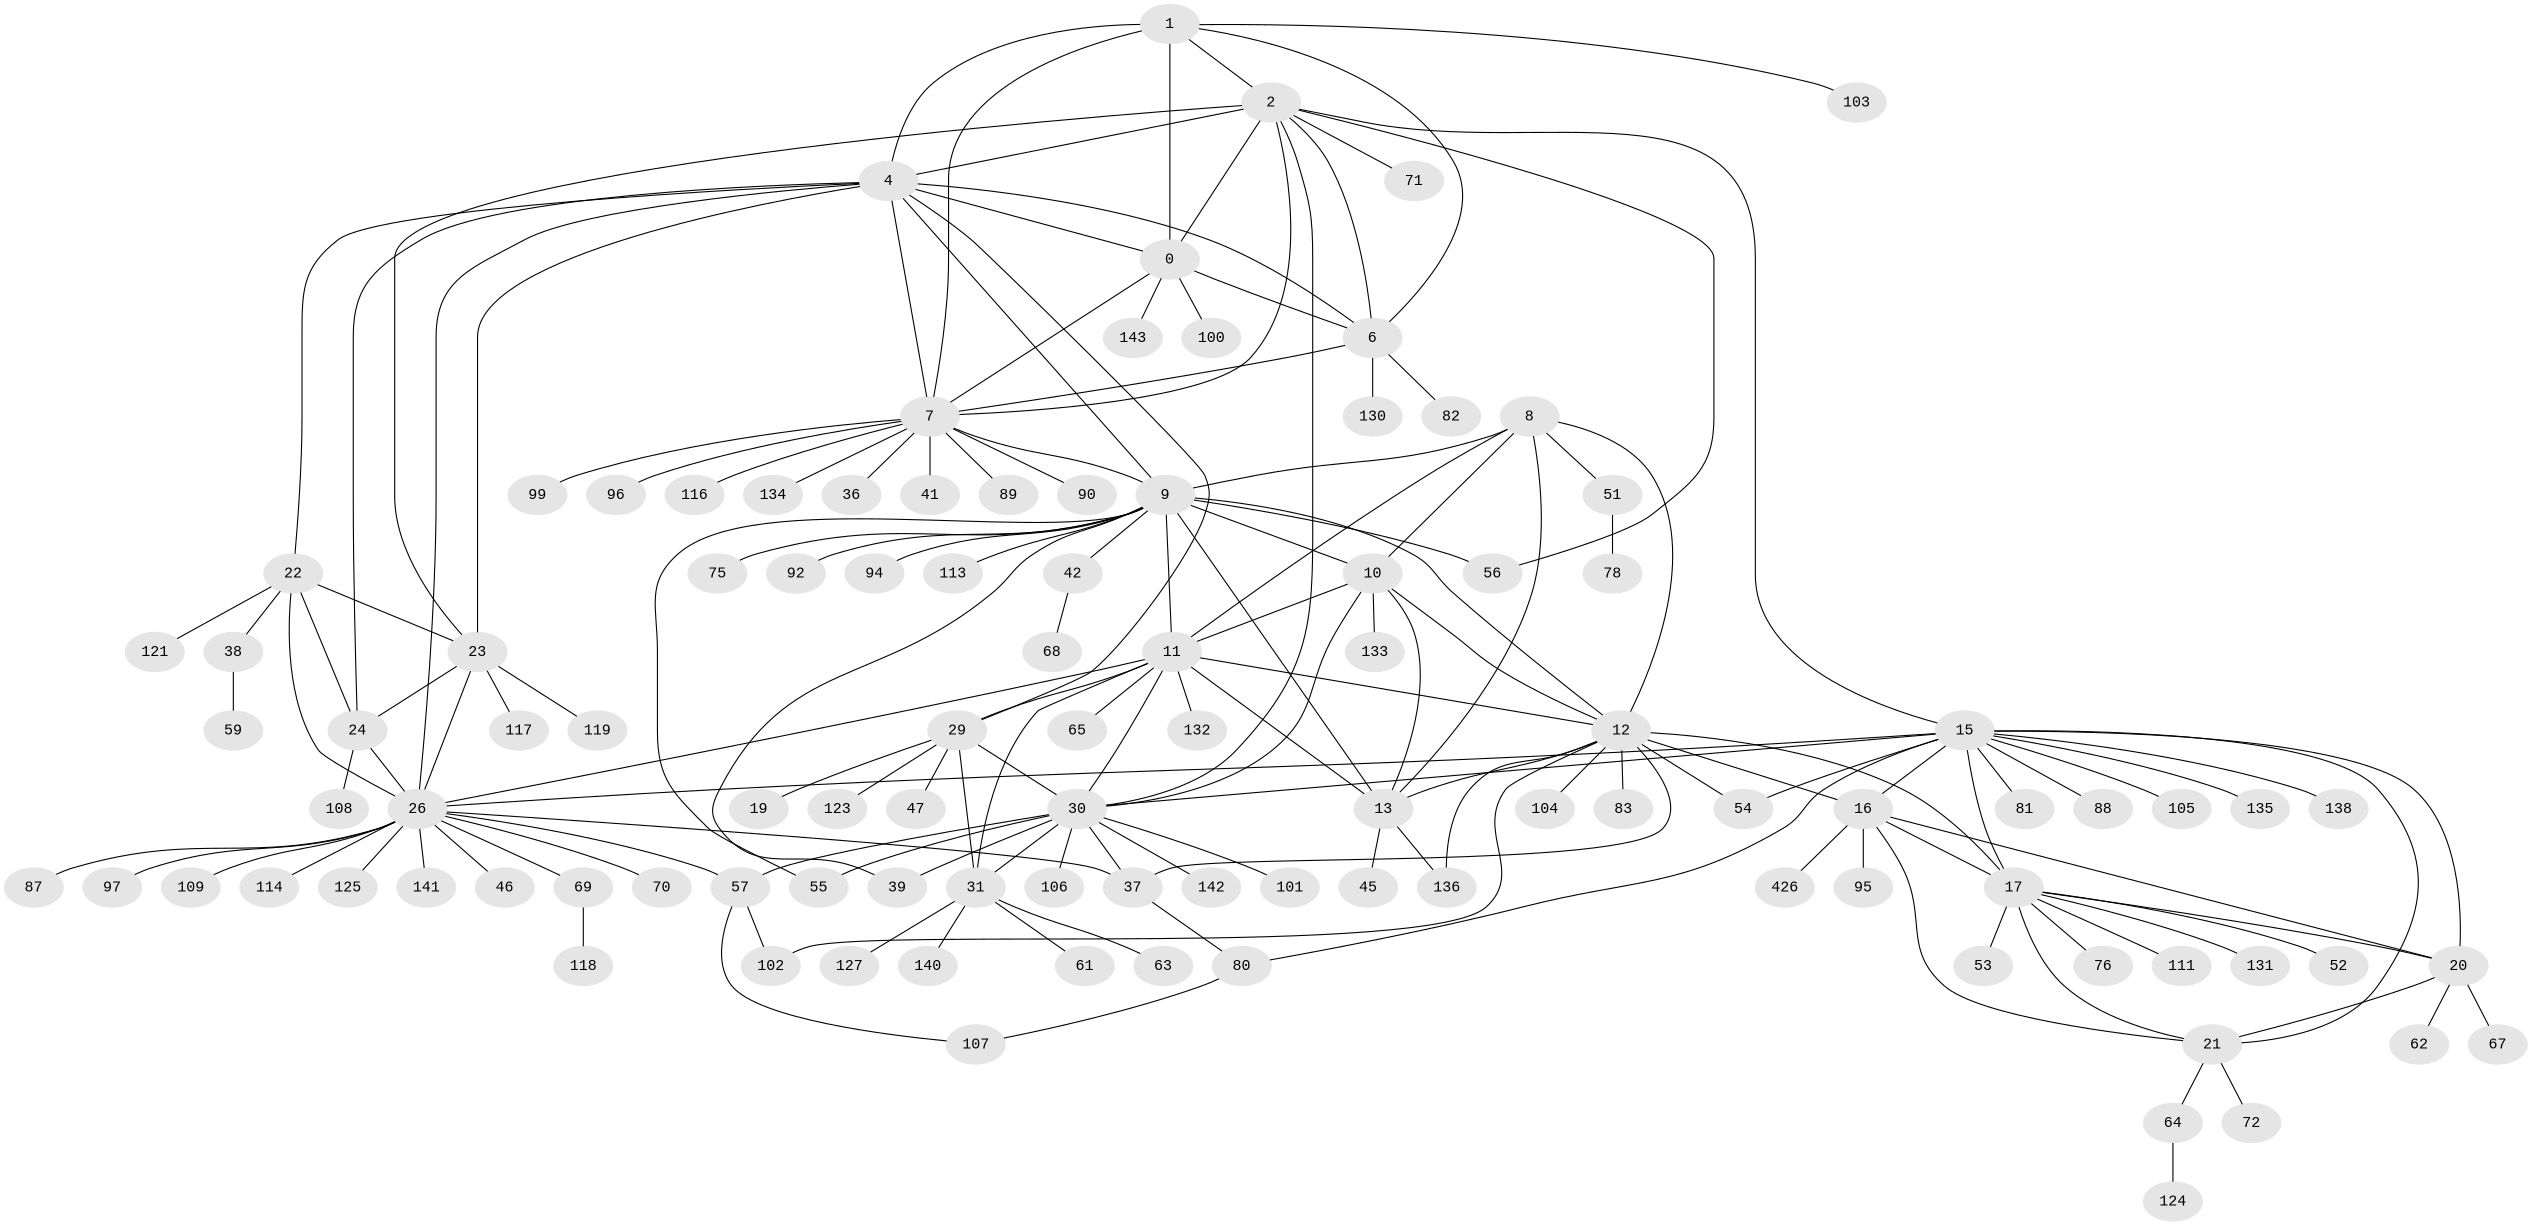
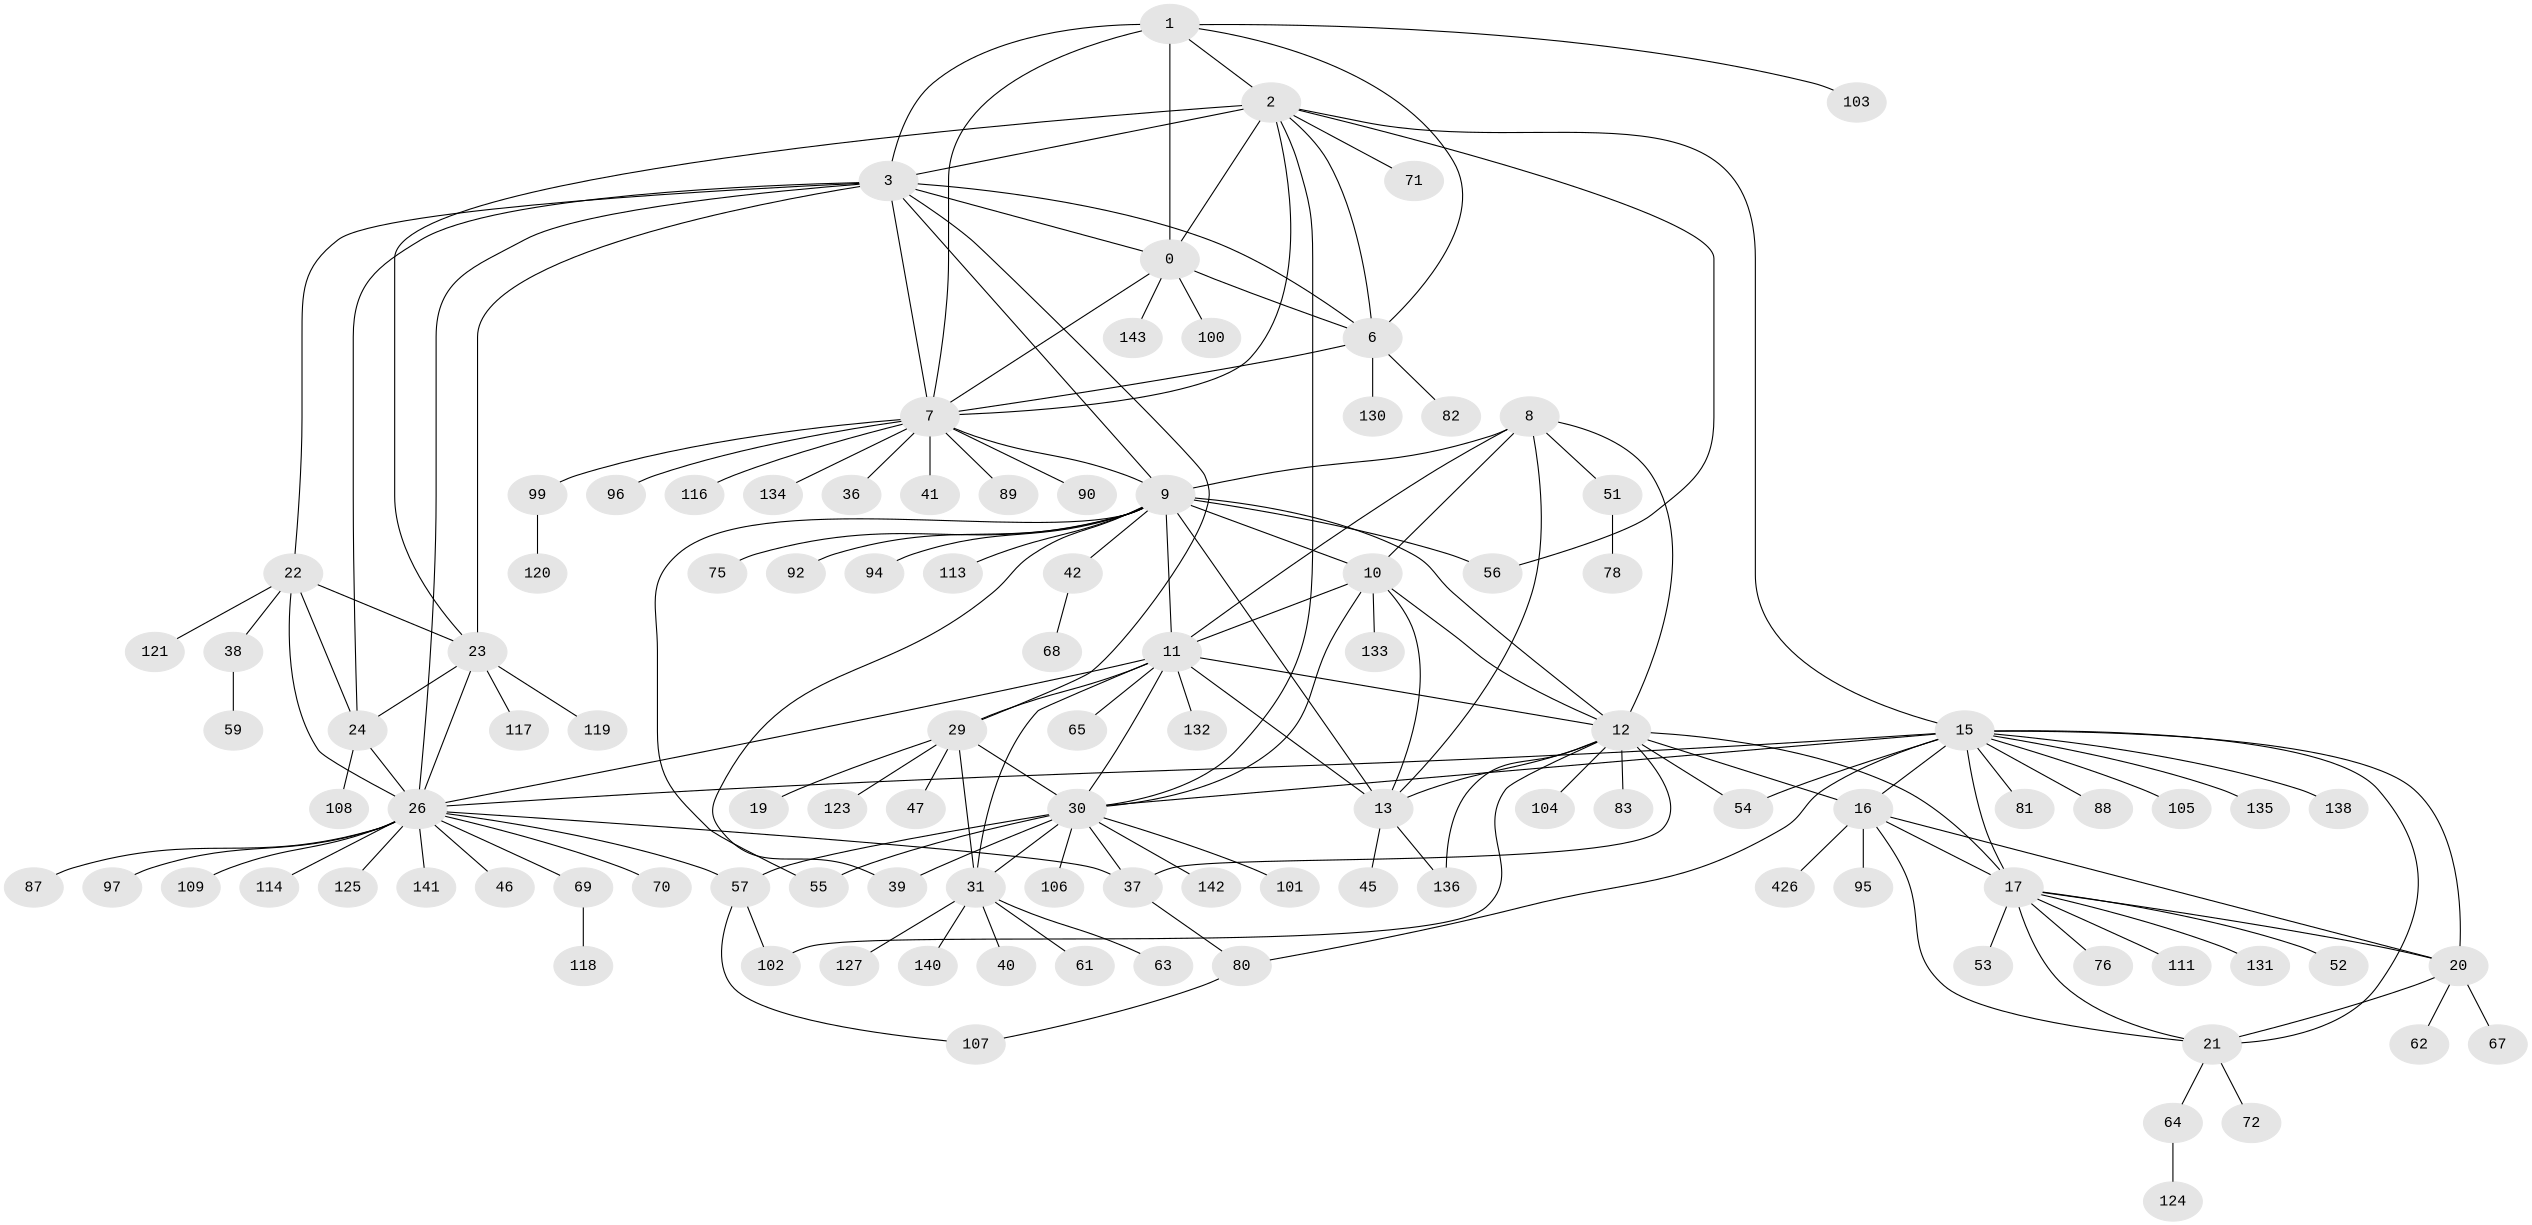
(889, 181) -> (889, 181)
none -> (538, 573)
none -> (1006, 966)
